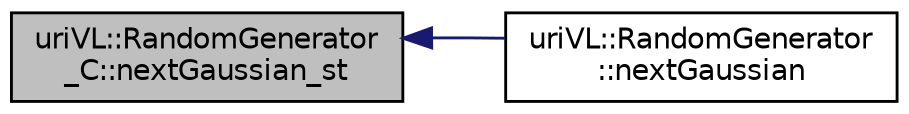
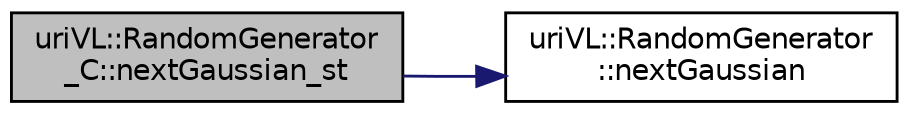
(468, 38) -> (440, 76)
